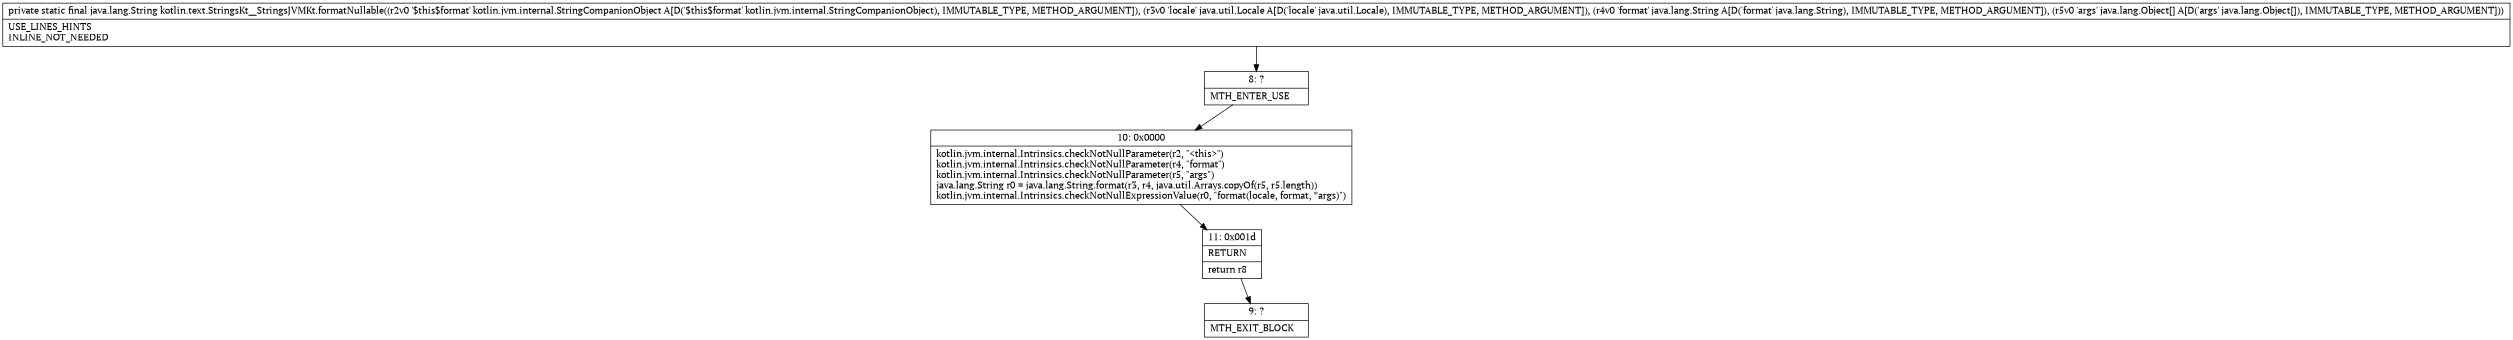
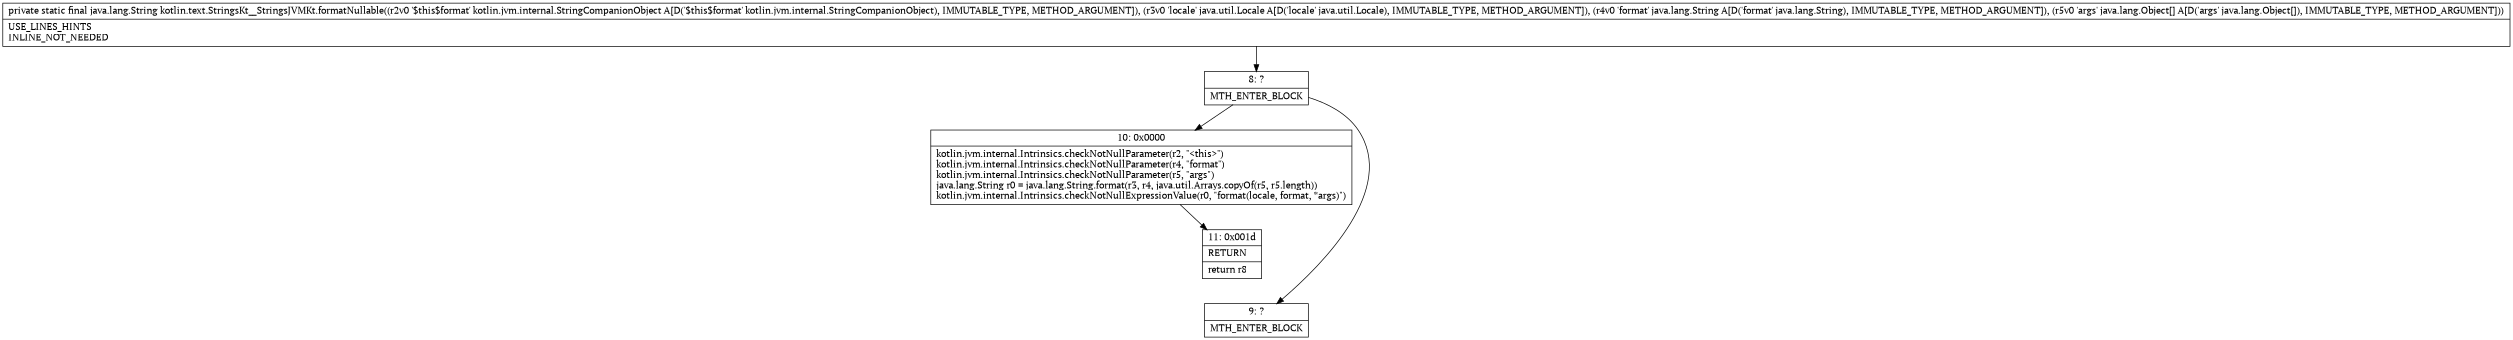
(1250, 96) -> (1256, 96)
(1244, 288) -> (1363, 198)
(1252, 328) -> (1256, 328)
